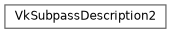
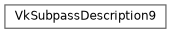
(85, 17) -> (85, 17)
